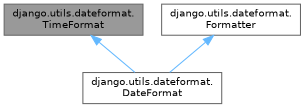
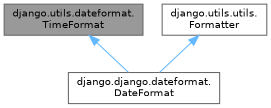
(231, 20) -> (214, 20)
(152, 88) -> (144, 88)
